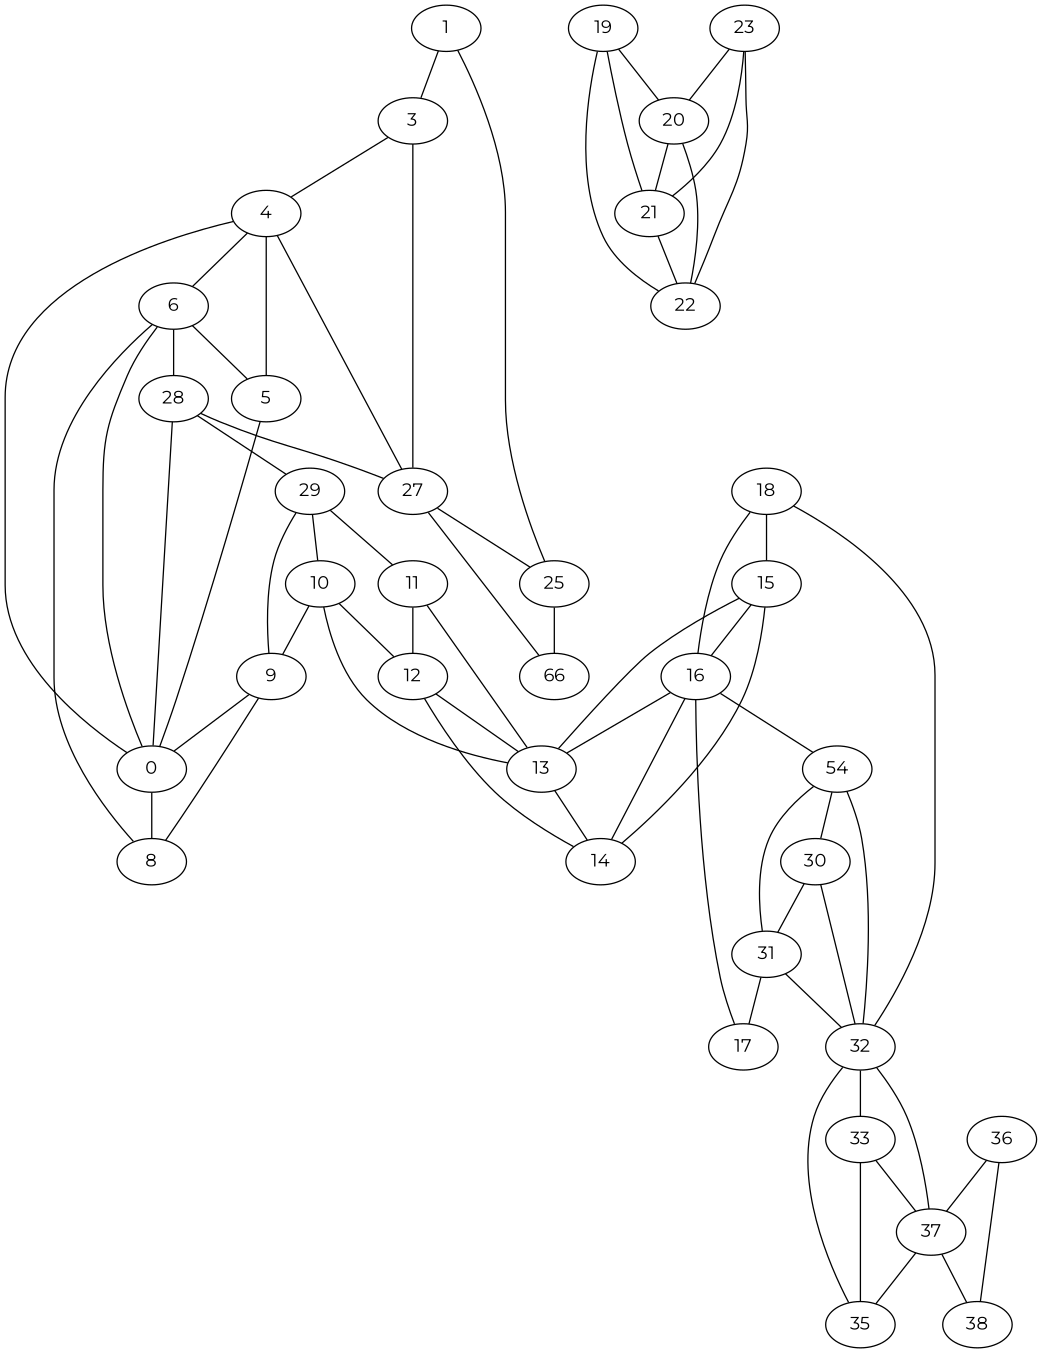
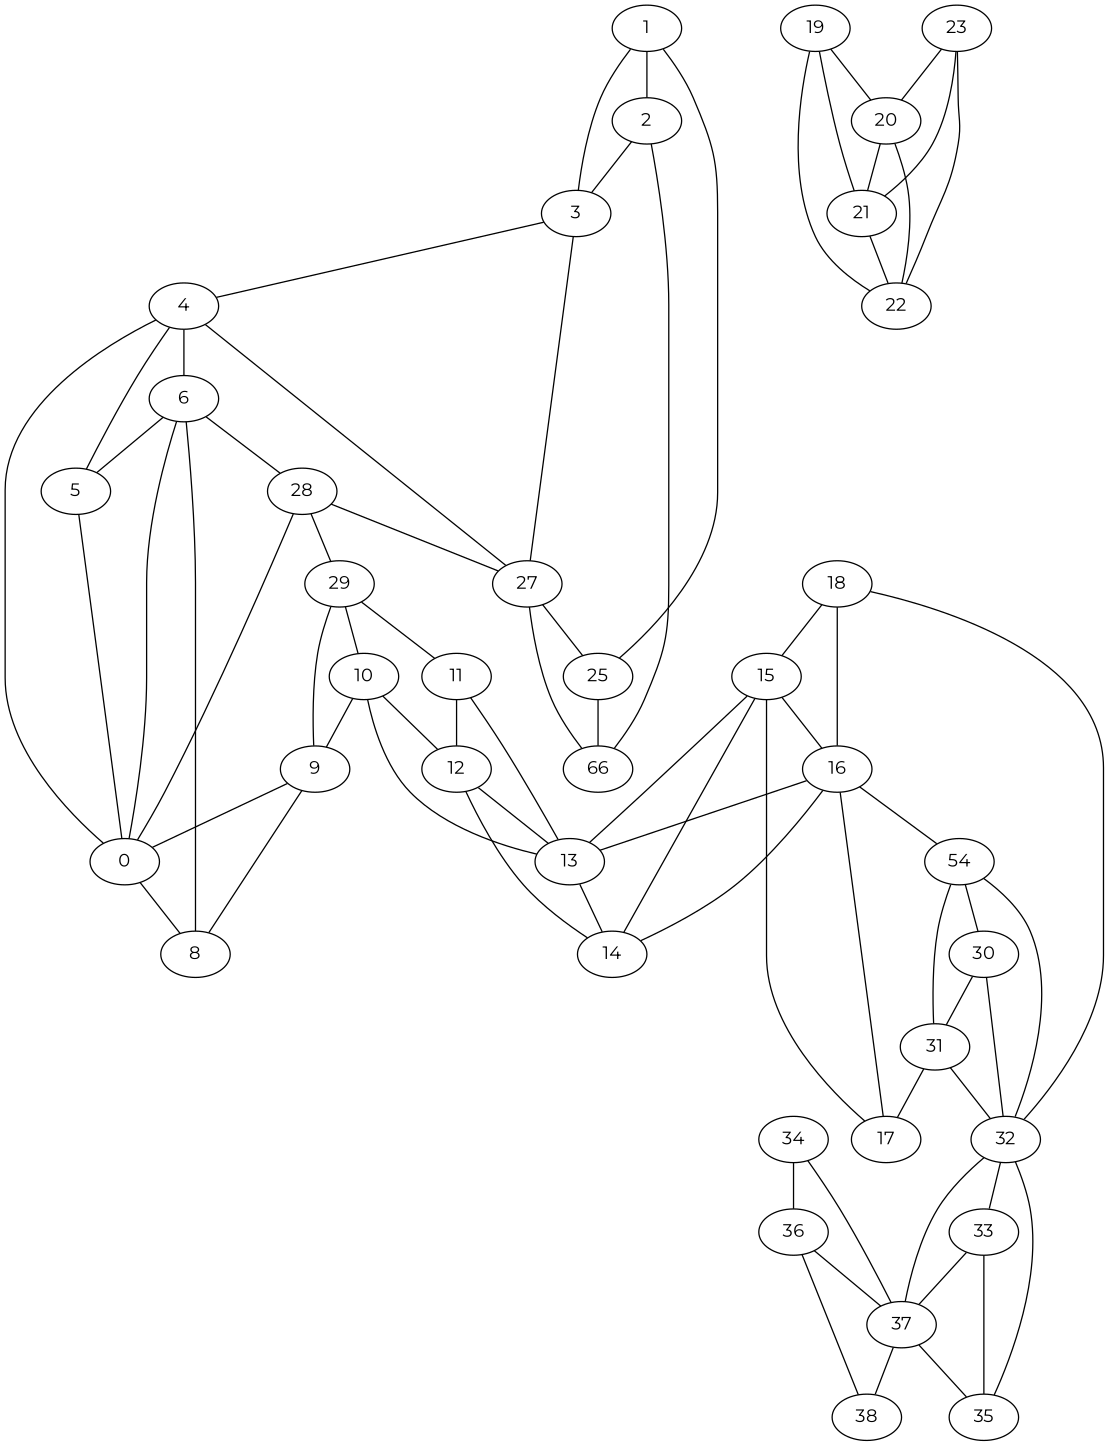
none -> (647, 121)
none -> (767, 927)
none -> (794, 1139)
